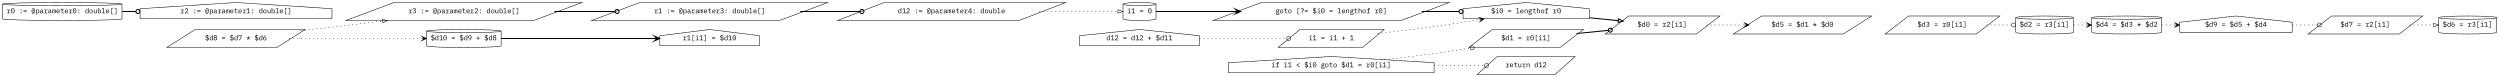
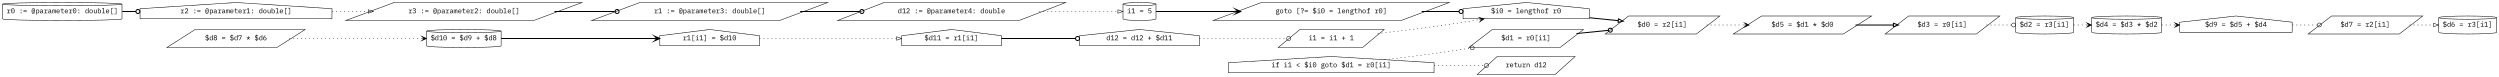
(1140, 12) -> (1140, 12)
none -> (1874, 25)
(342, 26) -> (350, 12)
none -> (952, 38)
